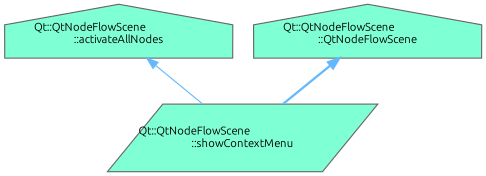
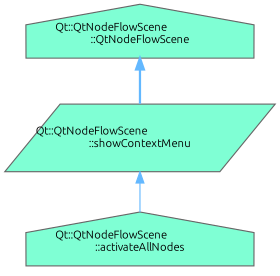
(179, 85) -> (140, 198)
